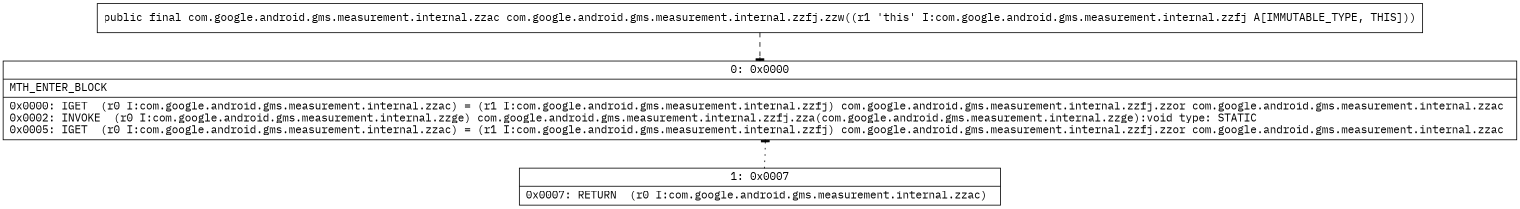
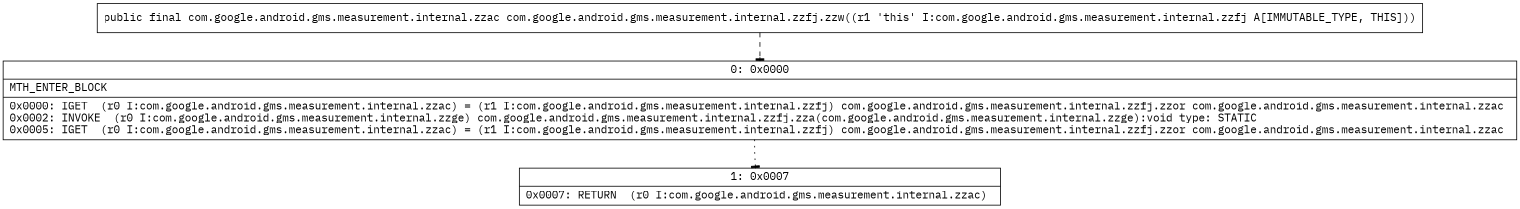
(765, 156) -> (755, 152)
